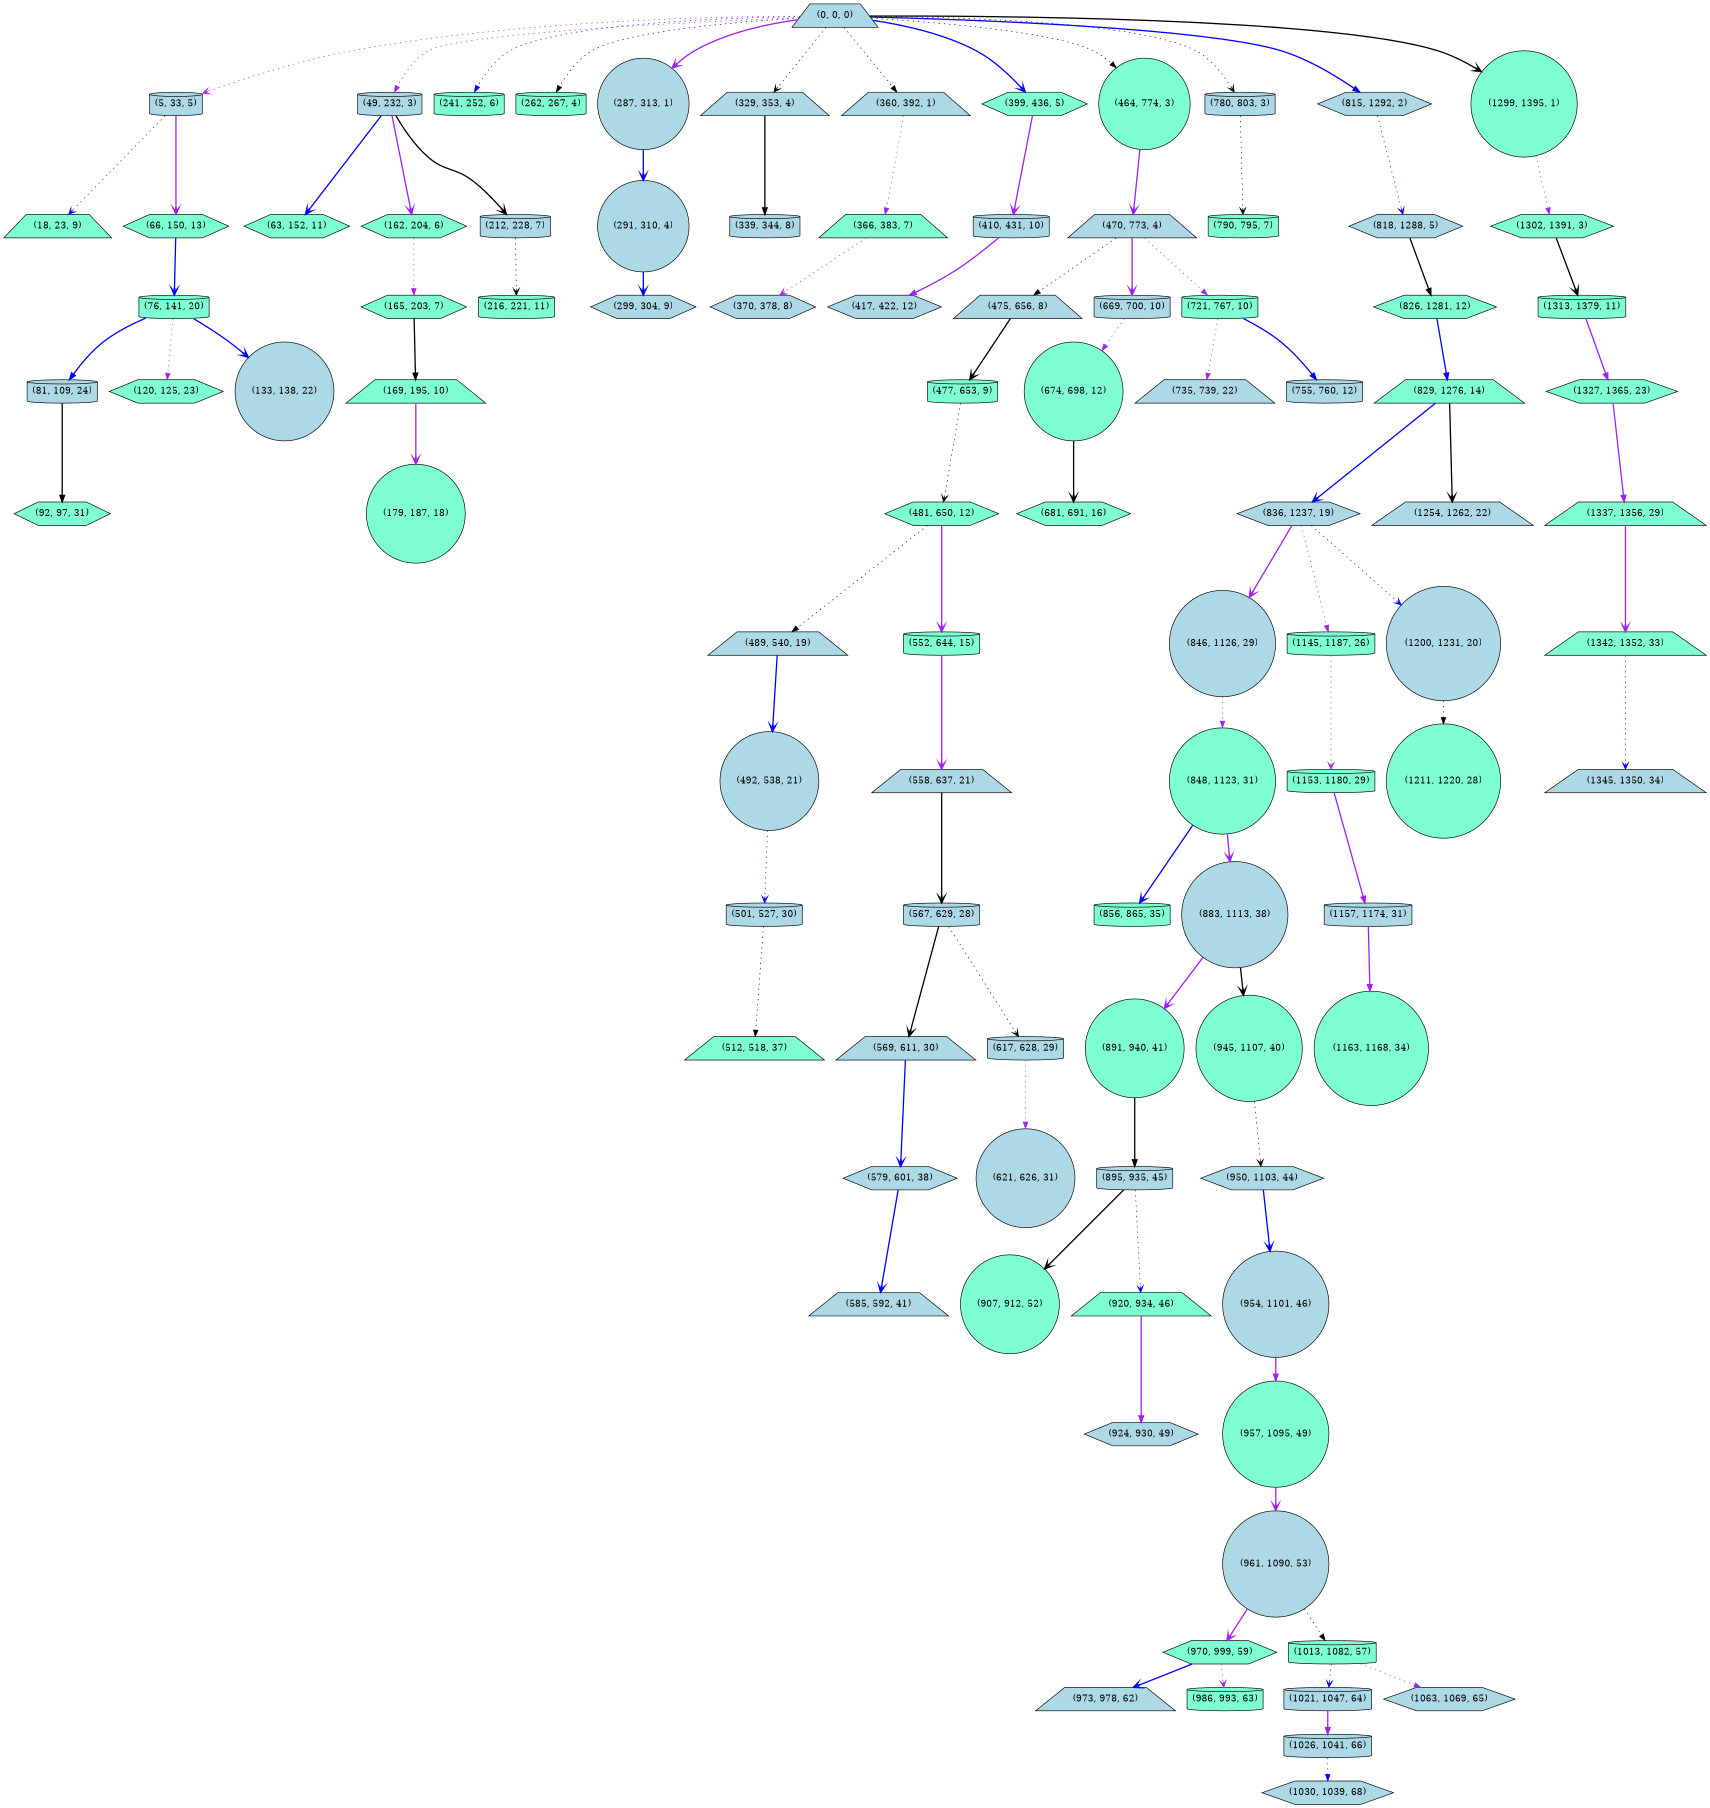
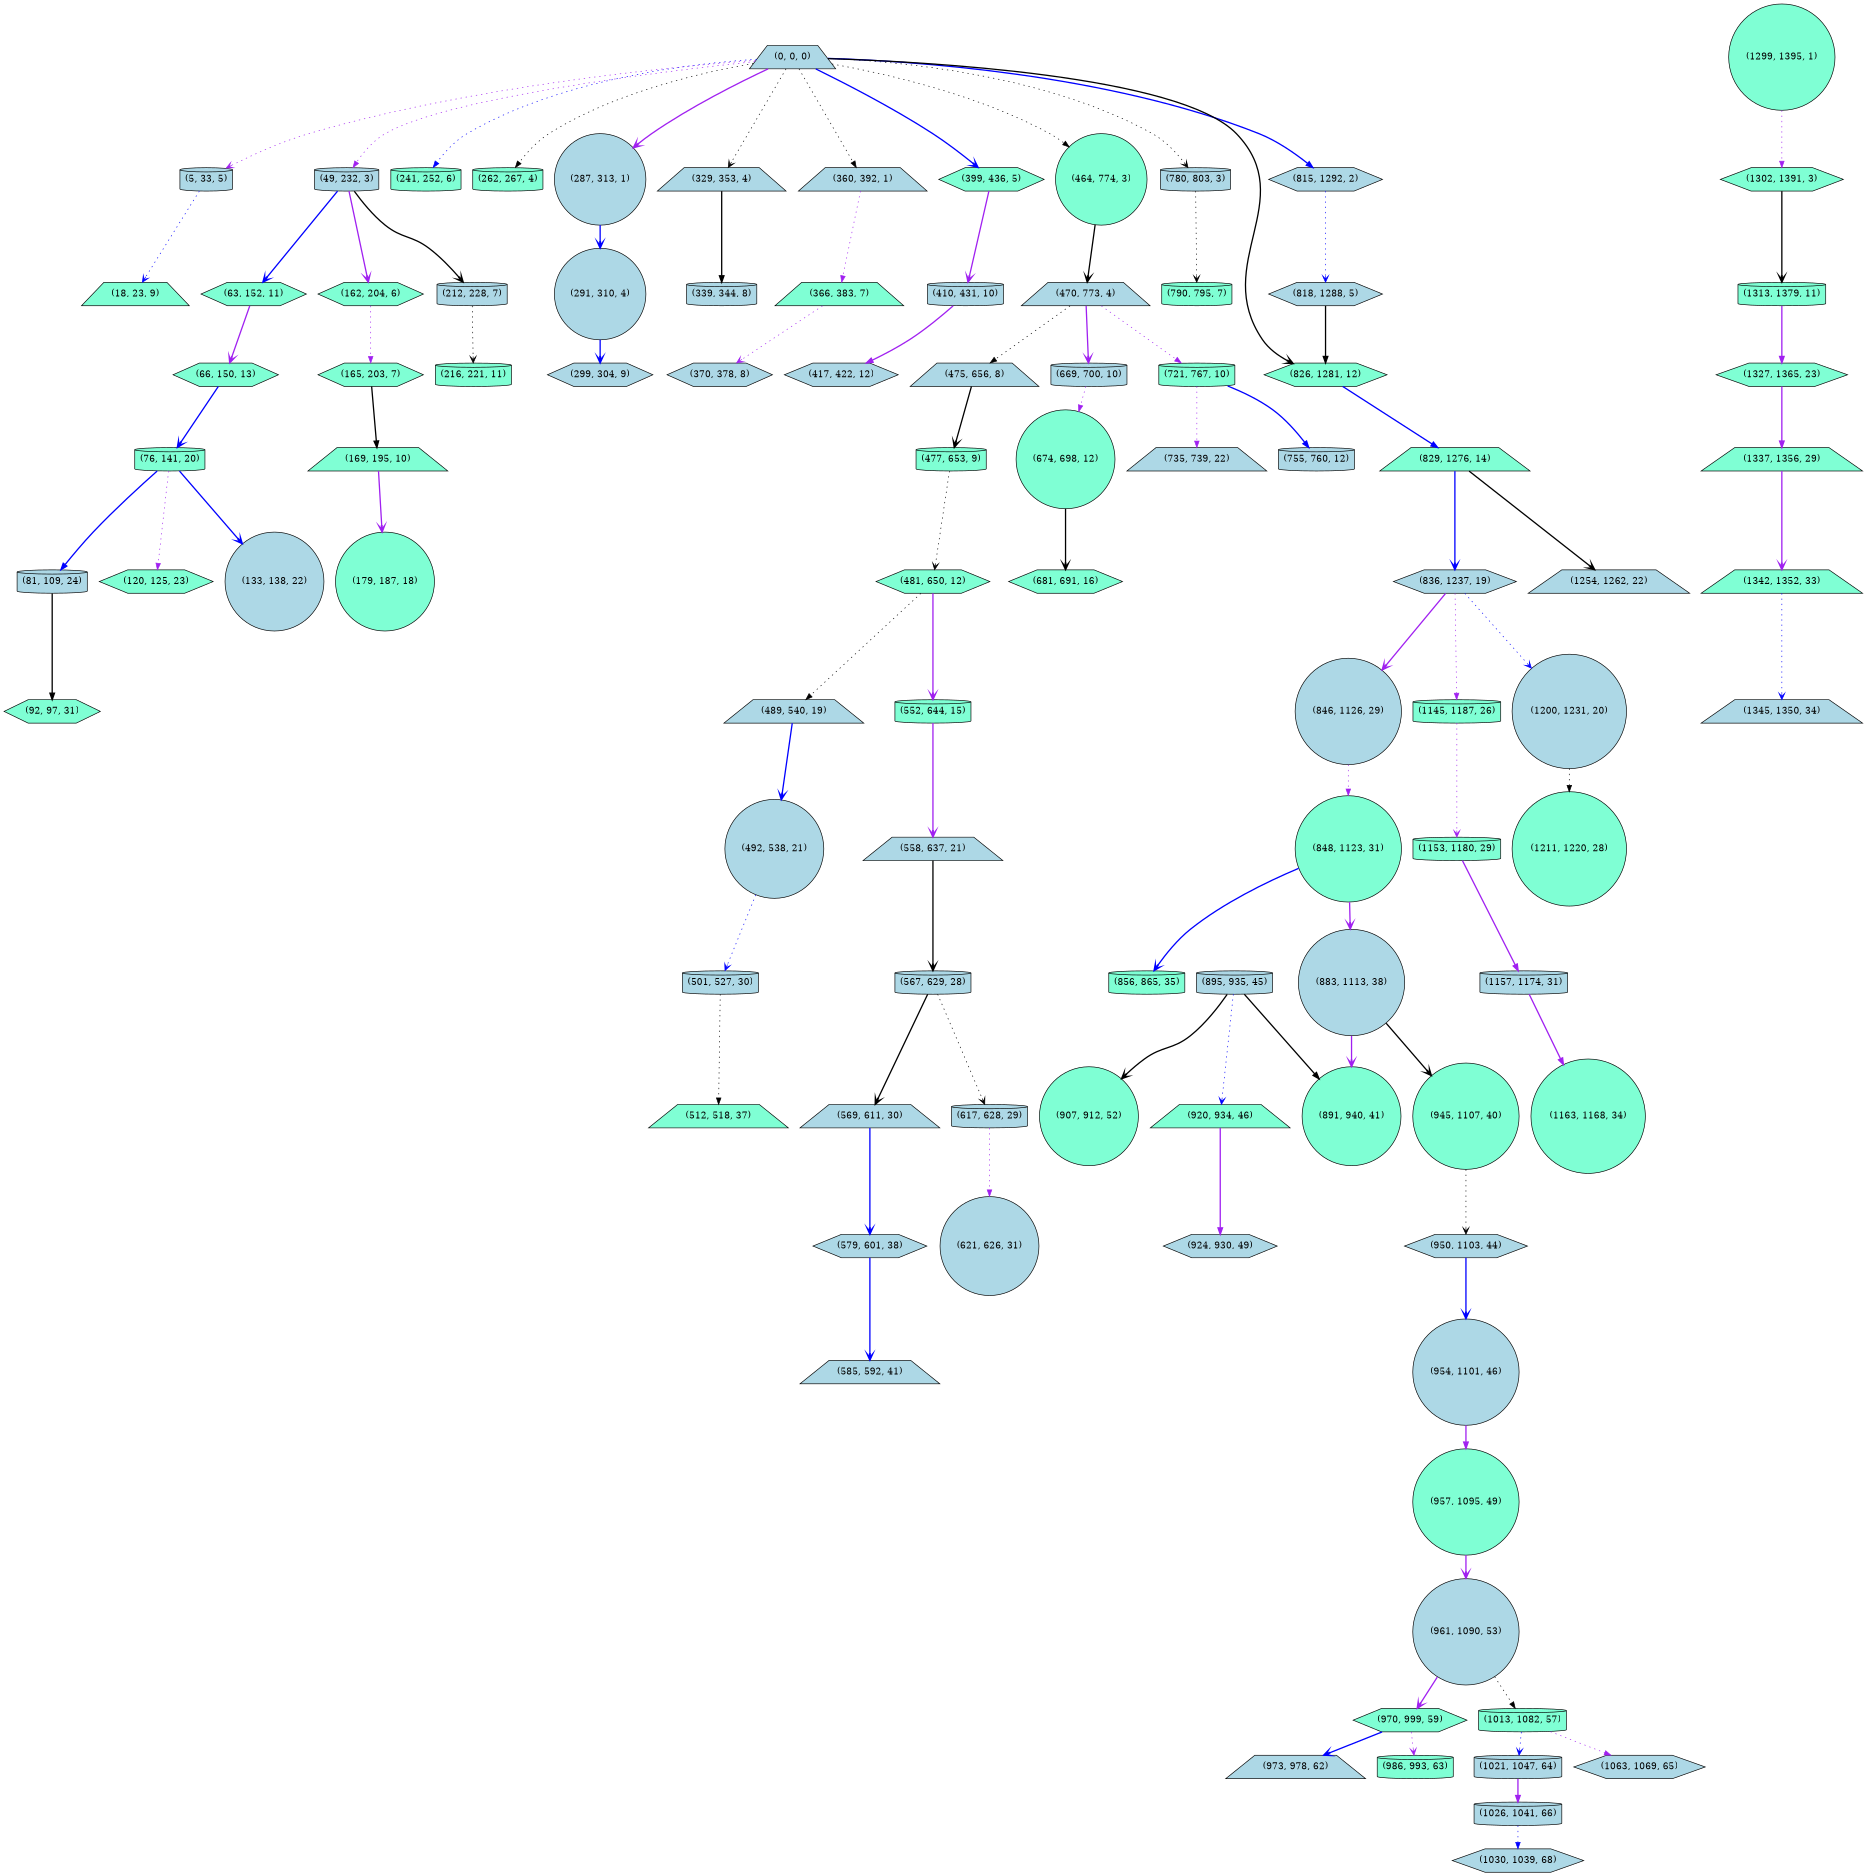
(1176, 22) -> (1160, 97)
(176, 162) -> (241, 331)
(1137, 179) -> (1092, 250)
(1135, 1129) -> (1279, 1034)
